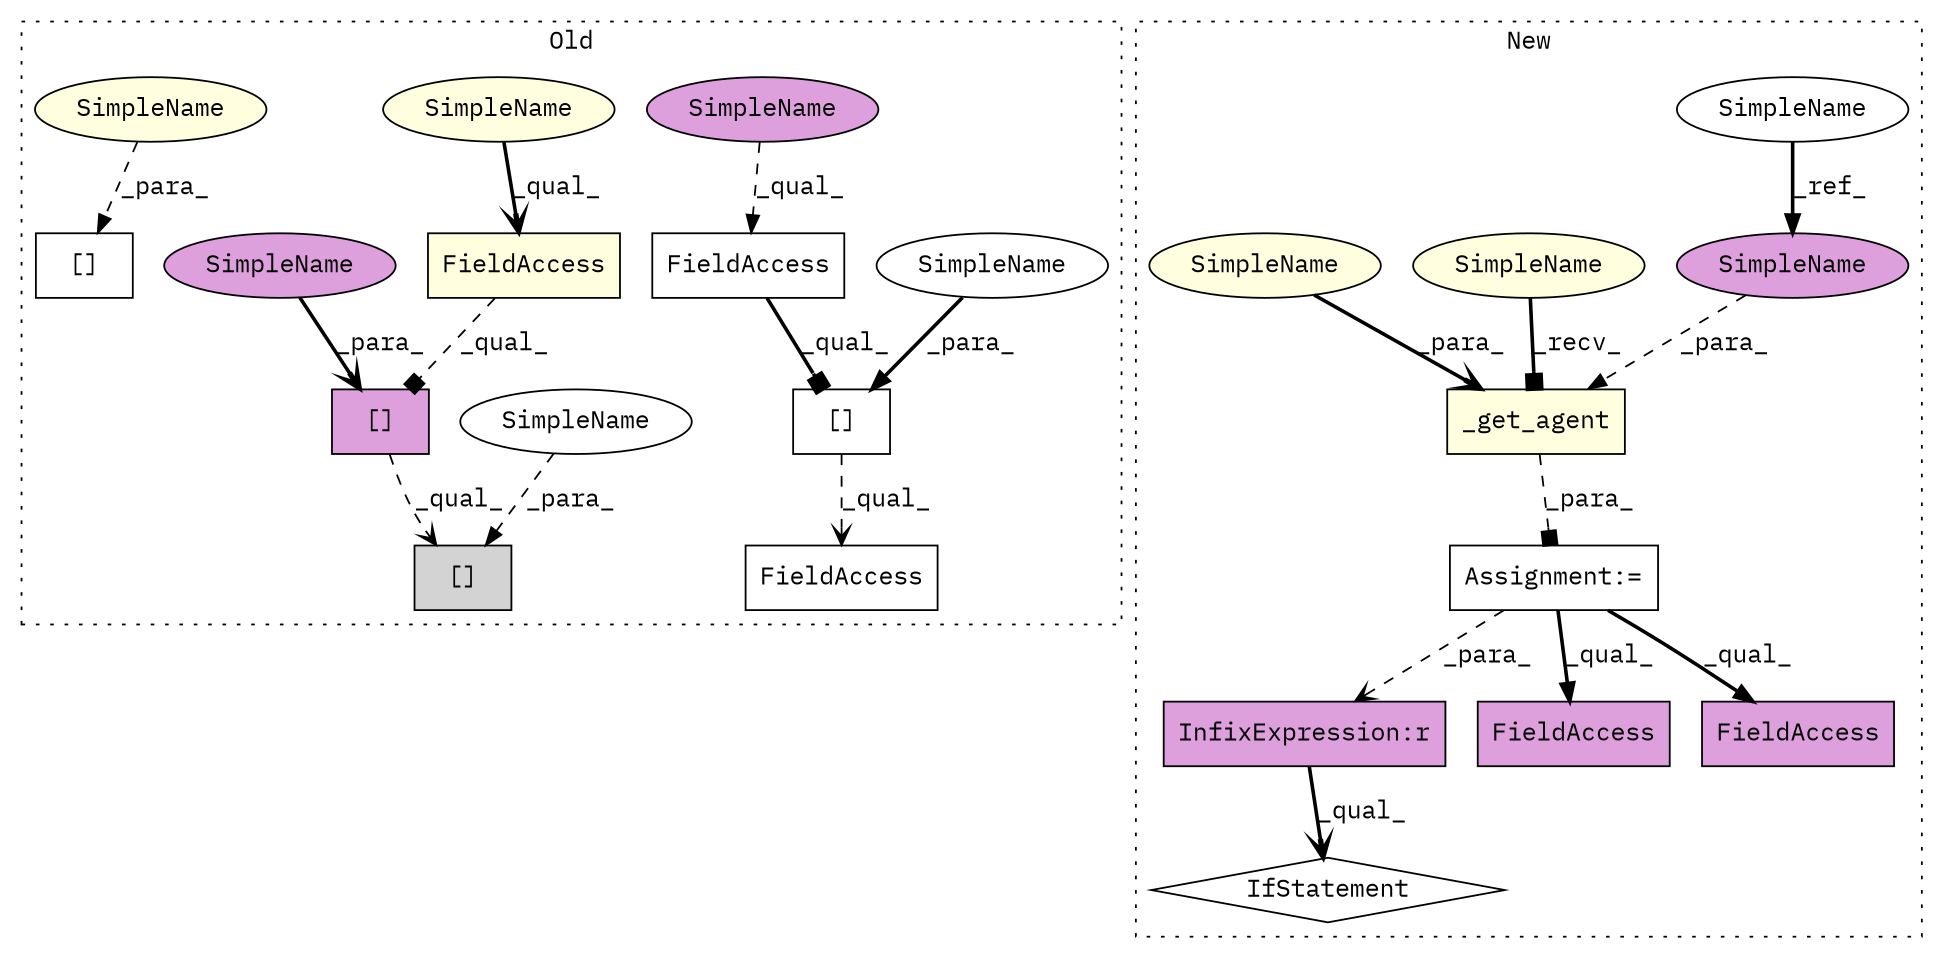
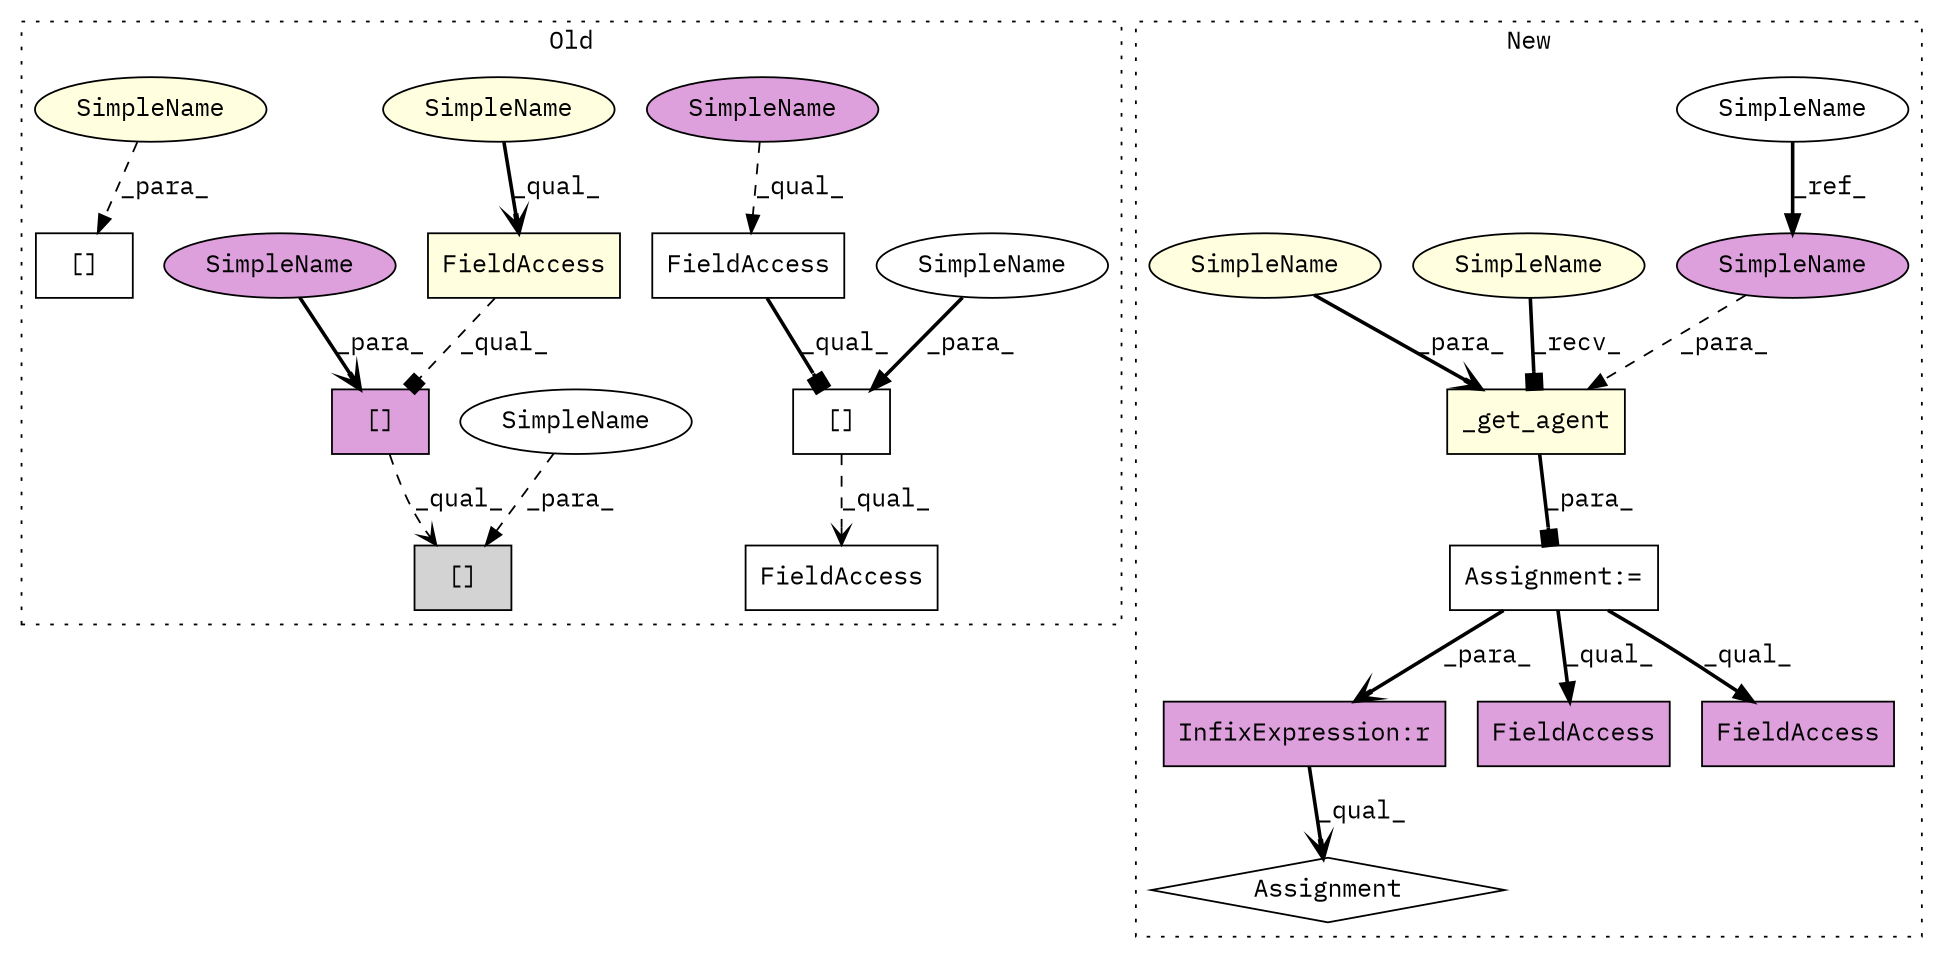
(1544, 491) -> (1544, 491)
(1437, 651) -> (1437, 651)
(1328, 890) -> (1328, 890)
